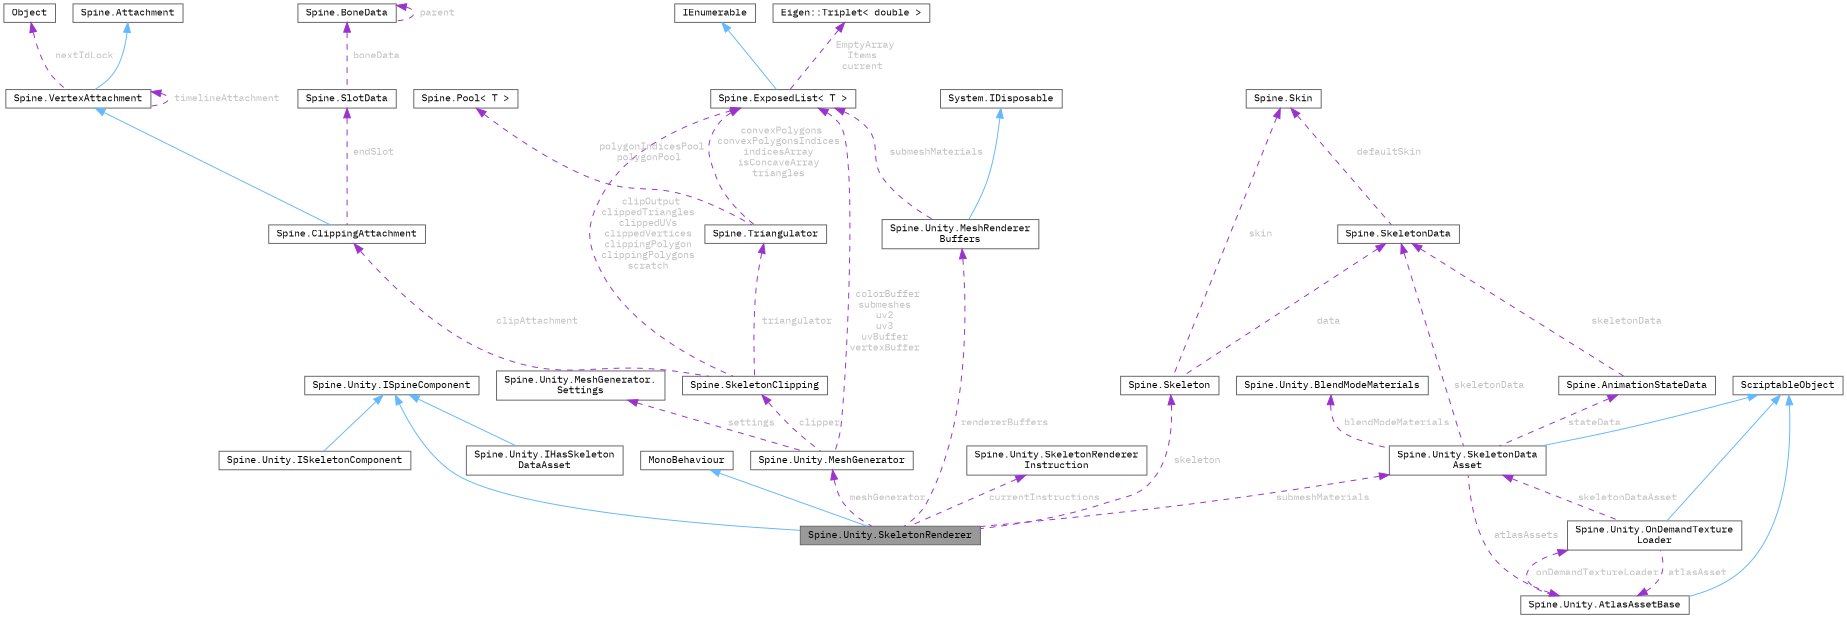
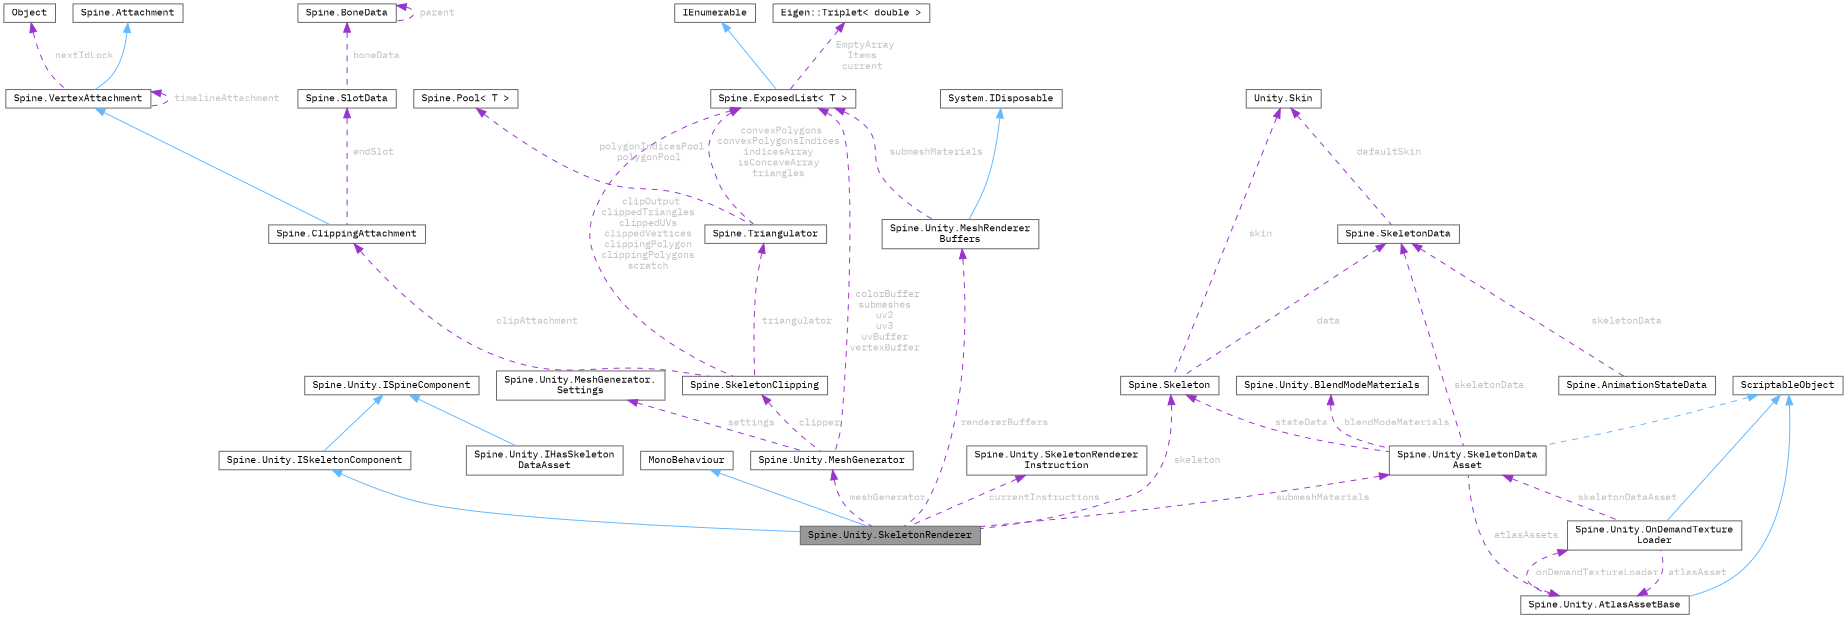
(1284, 99) -> (1284, 99)
(1554, 422) -> (1290, 434)
(1645, 424) -> (1645, 424)
(580, 508) -> (568, 520)
